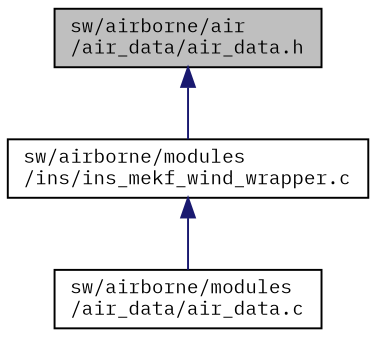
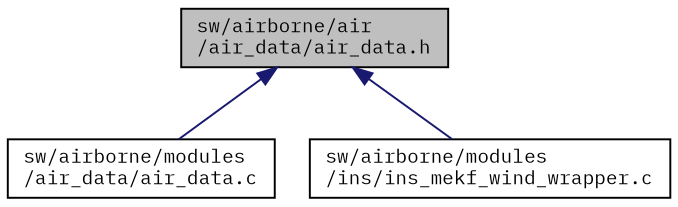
(188, 244) -> (220, 109)
